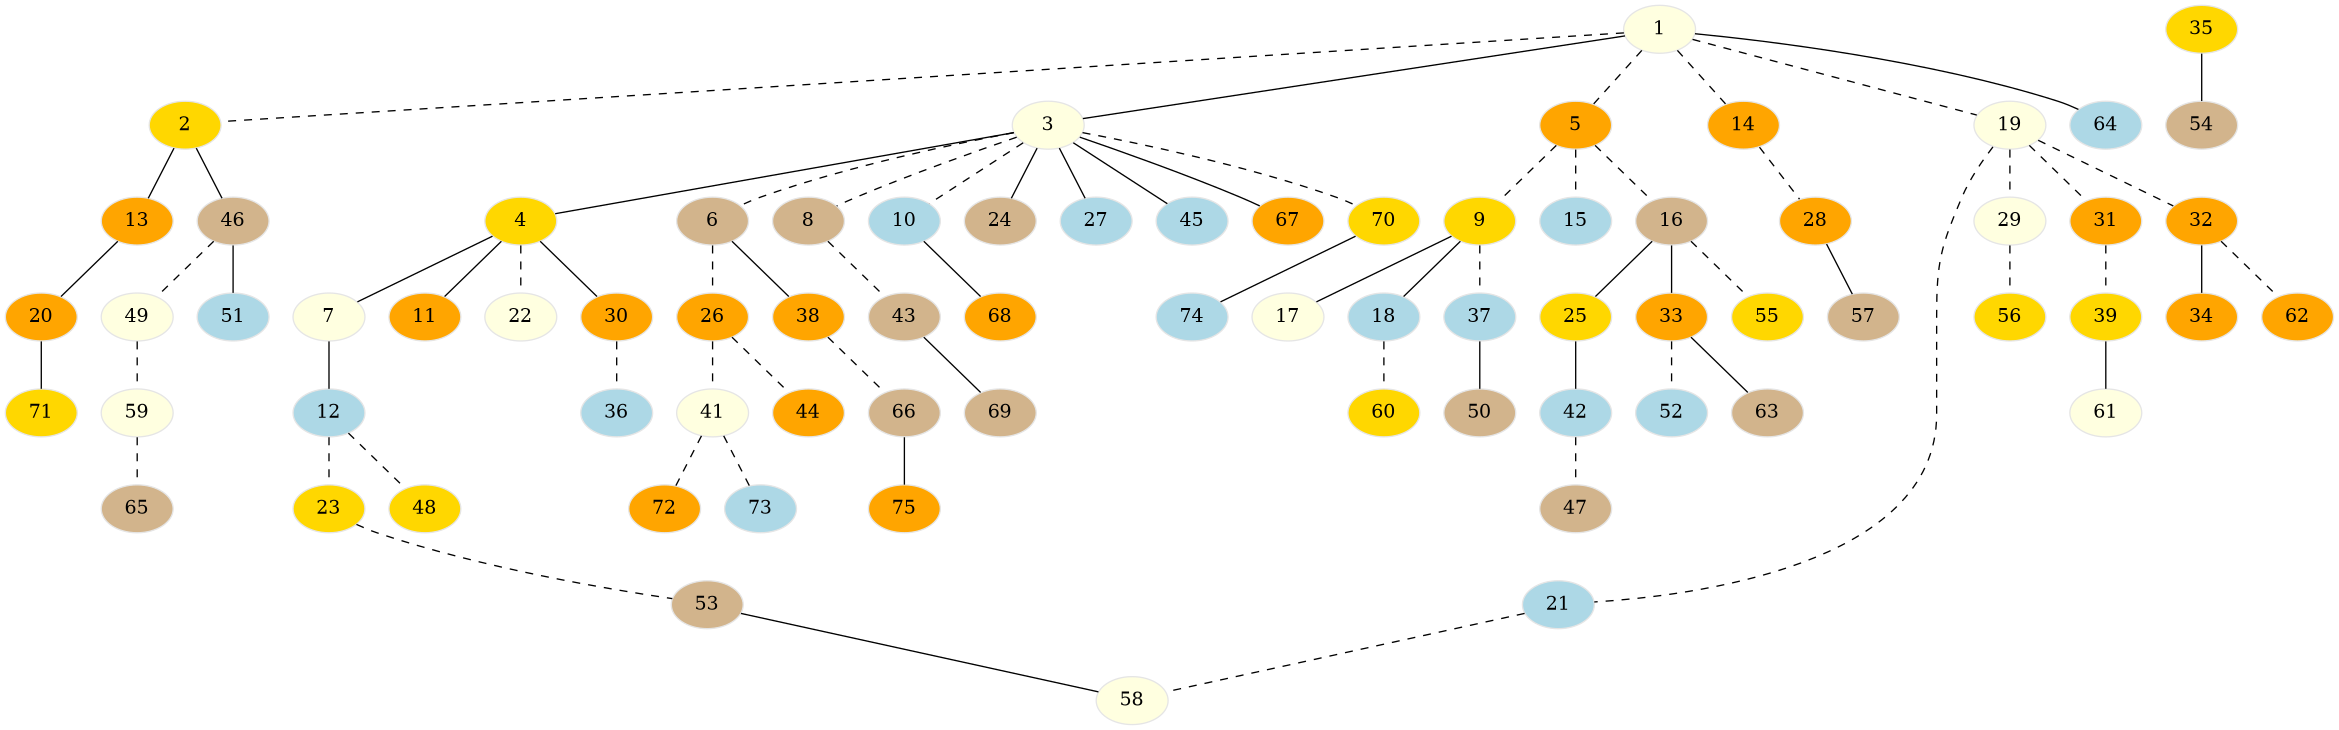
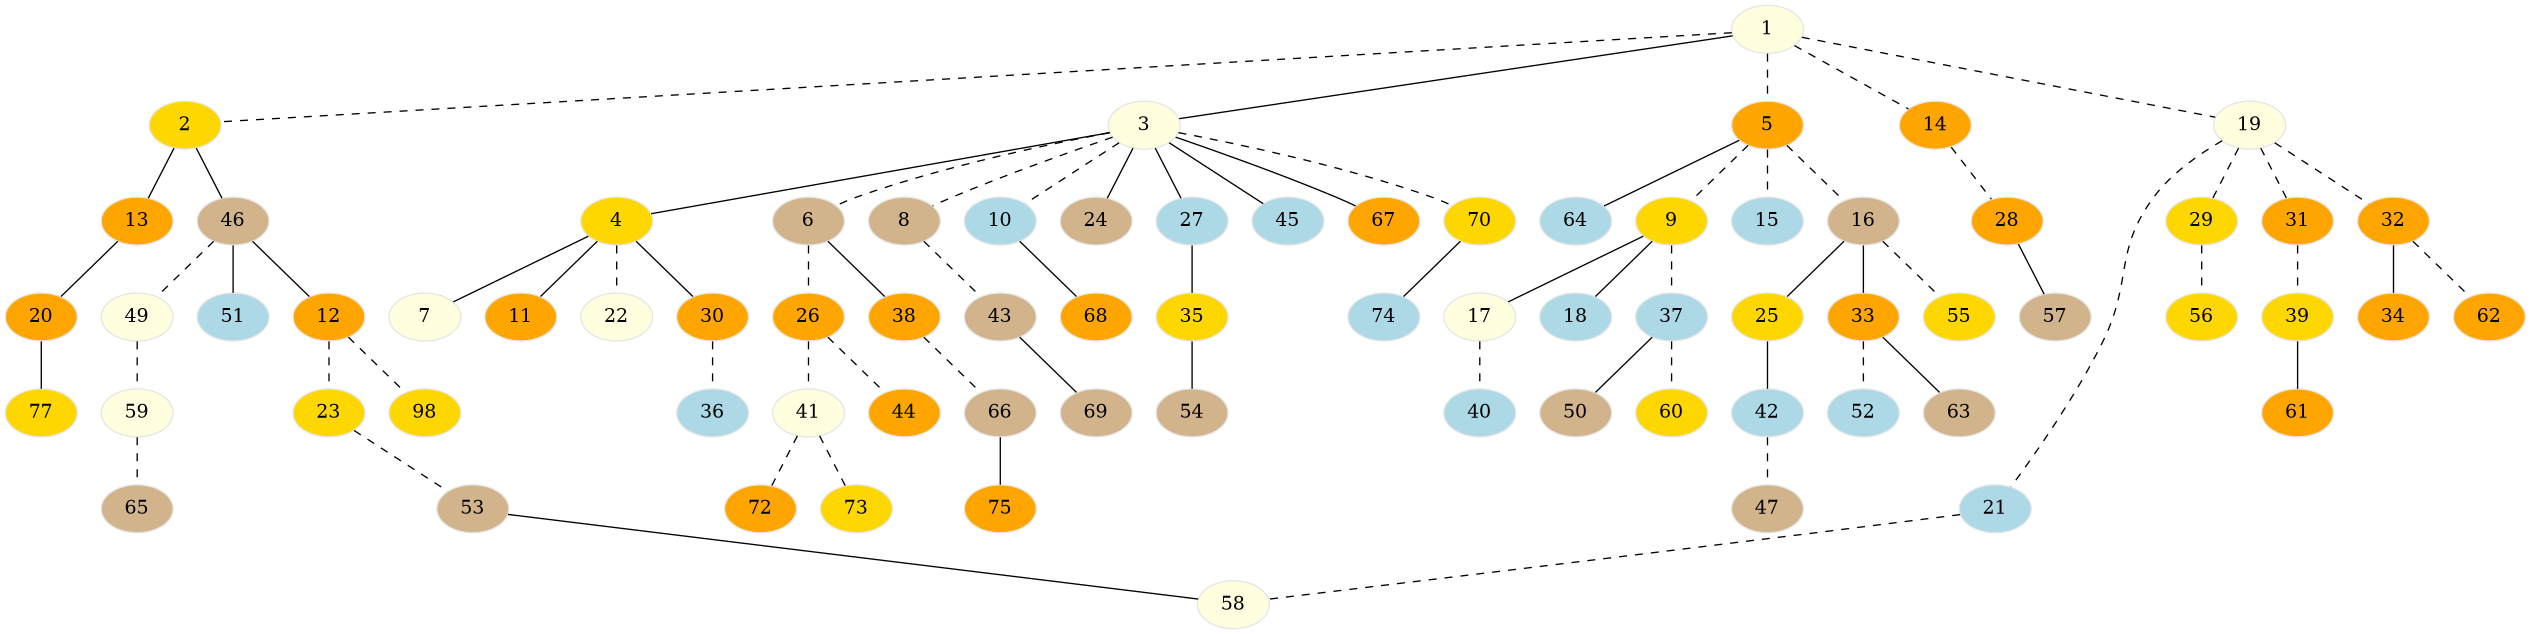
(1889, 61) -> (1672, 173)
(2010, 221) -> (2202, 221)
none -> (1192, 269)
(329, 365) -> (281, 269)
(1384, 365) -> (1672, 365)
(41, 413) -> (41, 413)
(329, 413) -> (329, 317)
none -> (1480, 413)
(2106, 413) -> (2298, 413)
(425, 509) -> (425, 413)
(761, 509) -> (856, 509)
